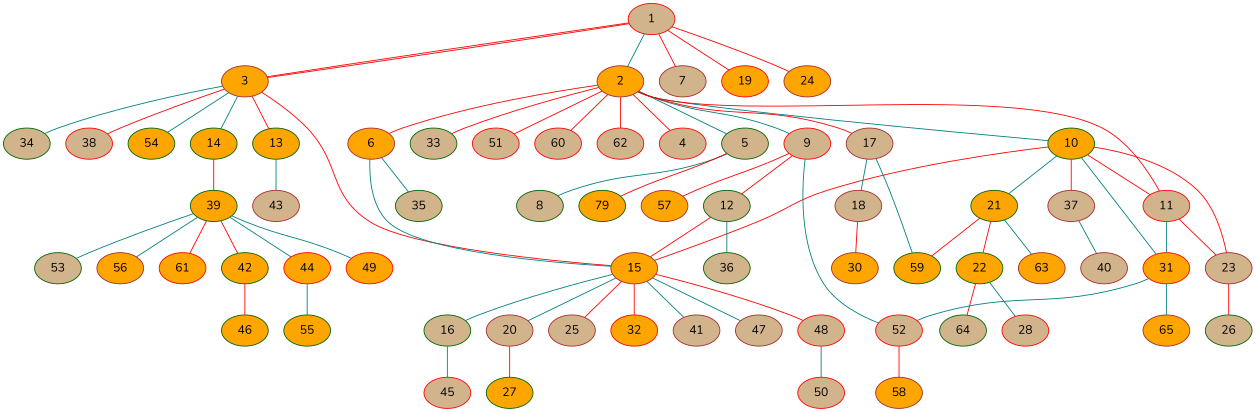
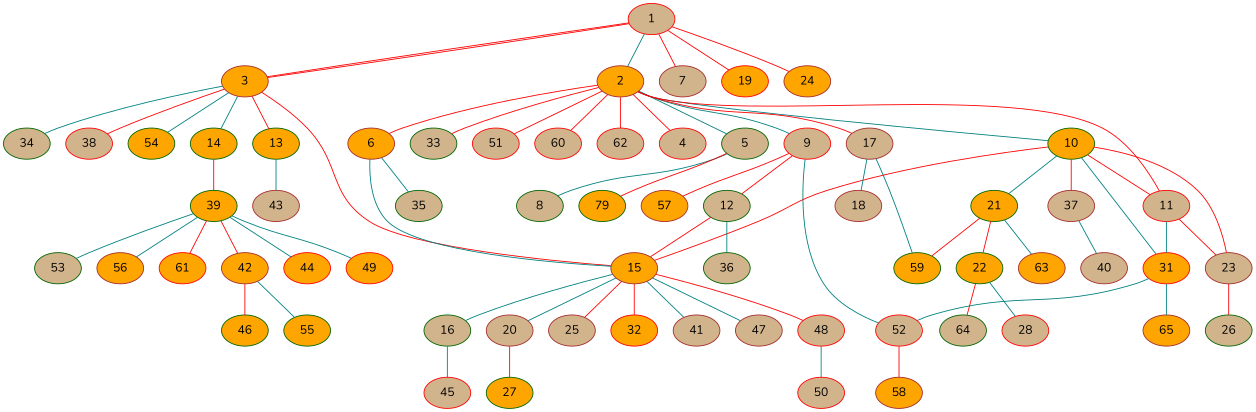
(245, 268) -> (245, 268)
(855, 268) -> none
(307, 299) -> (276, 299)
